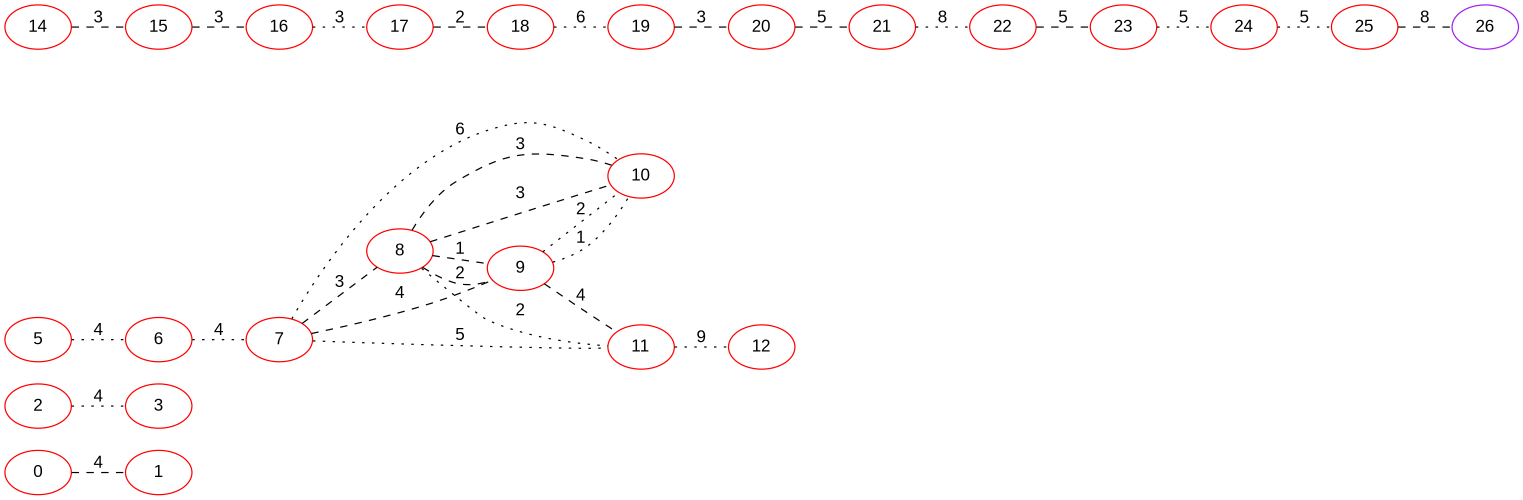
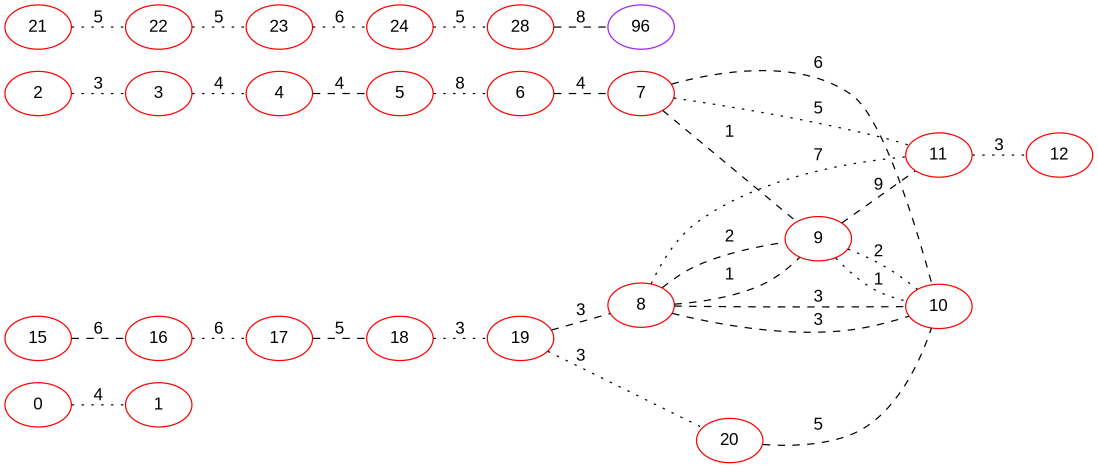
(219, 18) -> (98, 329)
(340, 18) -> (219, 329)
(460, 18) -> (340, 329)
(581, 18) -> (460, 329)
(943, 18) -> (98, 18)
(1184, 18) -> (340, 18)
(38, 27) -> none
(701, 27) -> (625, 390)
(822, 27) -> (872, 422)
(1063, 27) -> (219, 27)
(1365, 27) -> (521, 27)
(1485, 27) -> (641, 27)
none -> (279, 94)
(427, 162) -> (859, 103)
(400, 293) -> (730, 132)
(340, 295) -> (581, 322)
(581, 296) -> (879, 185)
(521, 311) -> (818, 156)
(98, 330) -> (460, 84)
(701, 338) -> (999, 146)
(219, 340) -> (581, 94)
(98, 397) -> (98, 84)
(98, 473) -> (98, 405)
